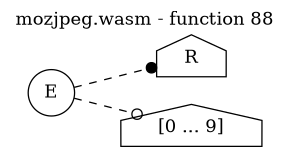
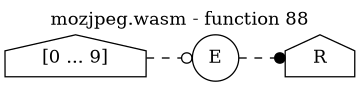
(103, 106) -> (164, 58)
